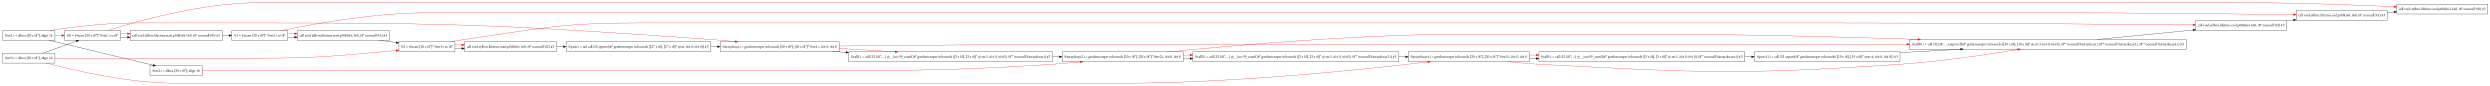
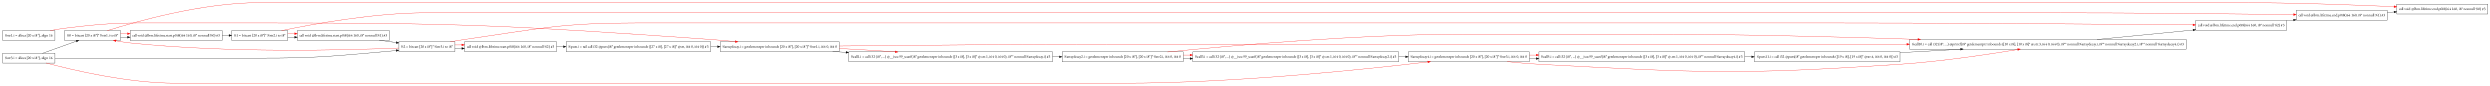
(58, 35) -> (257, 50)
(226, 58) -> (226, 58)
(176, 71) -> none
